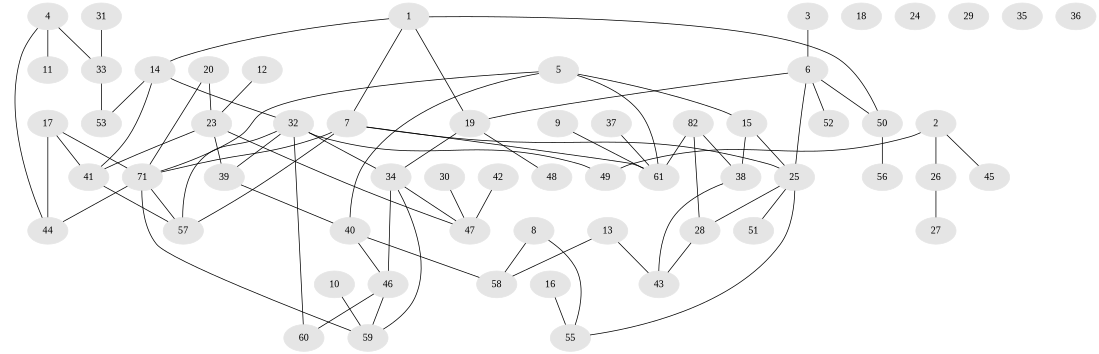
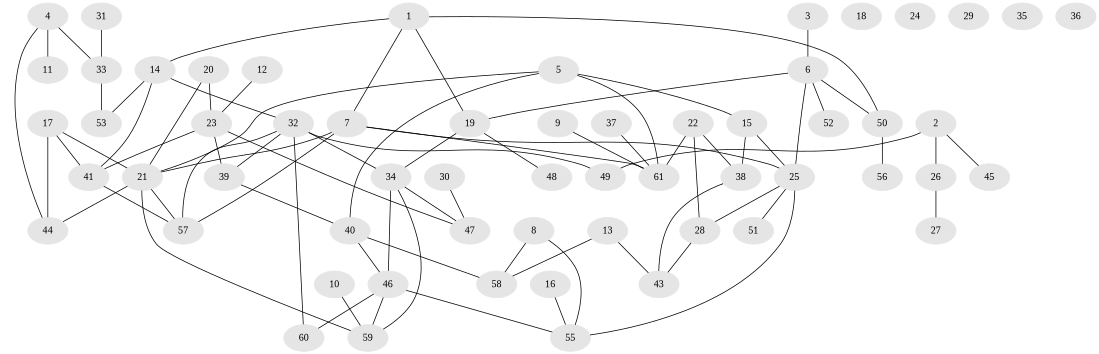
(693, 124) -> (693, 124)
(142, 177) -> (142, 177)
(498, 177) -> none
none -> (479, 311)
